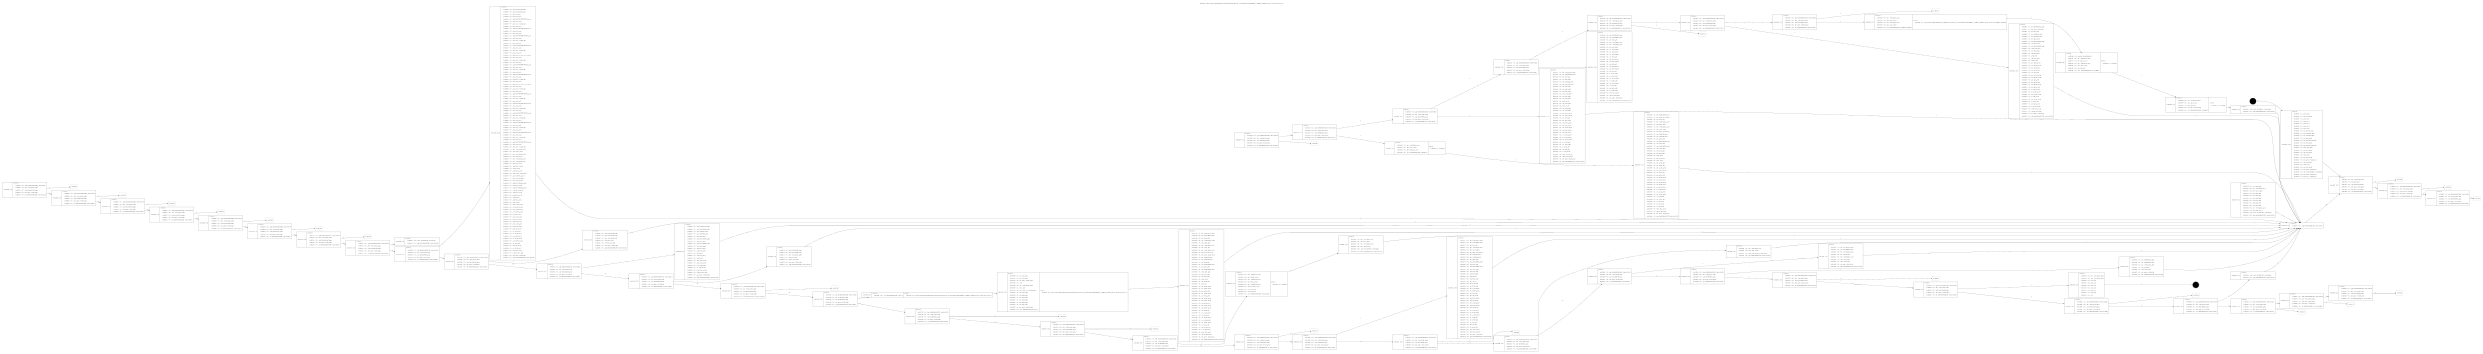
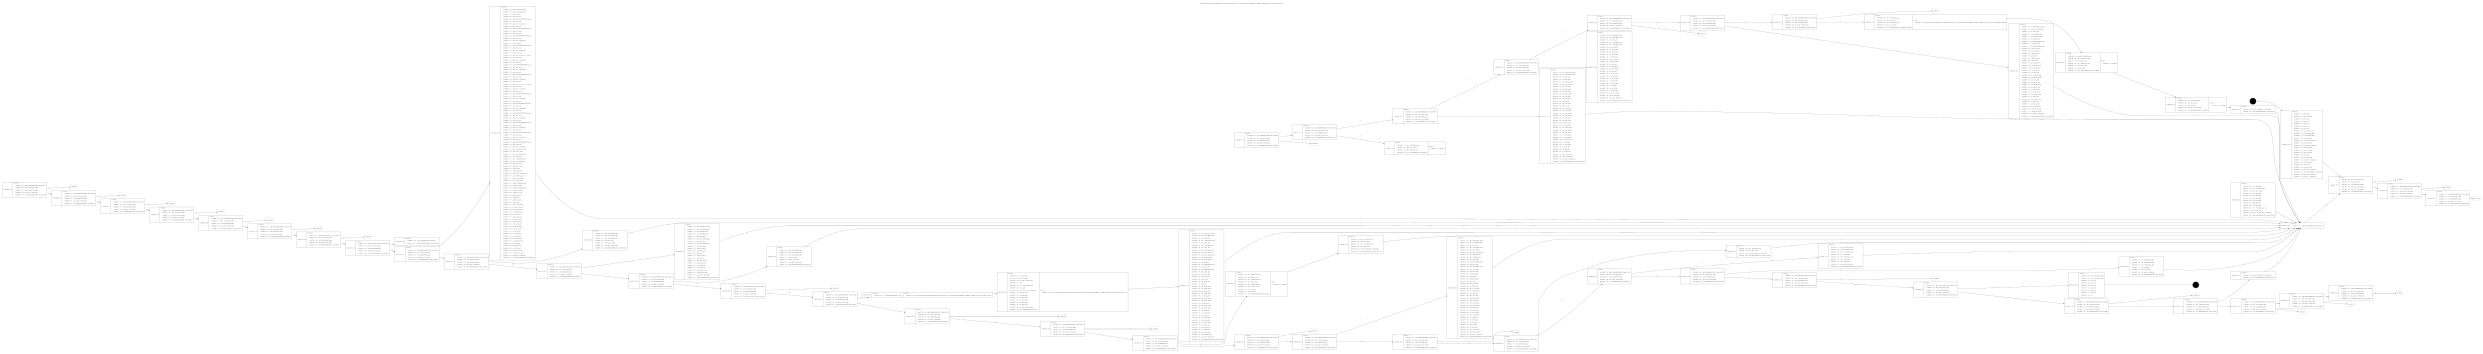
(1656, 165) -> none
